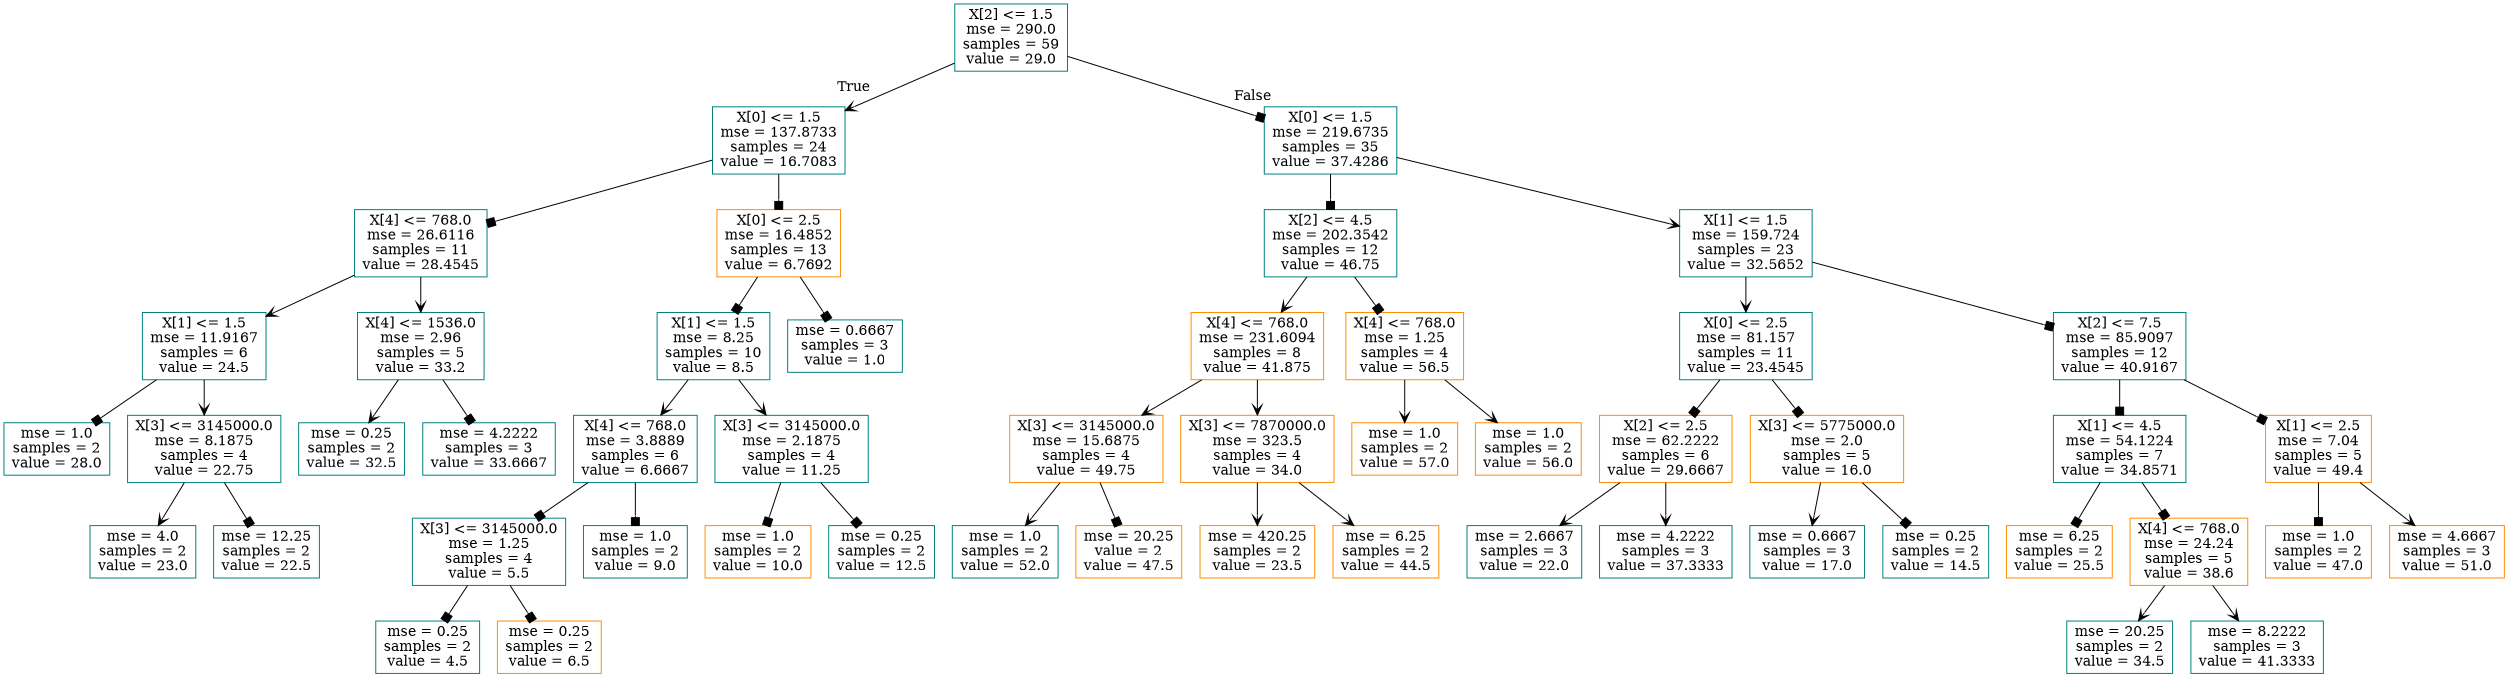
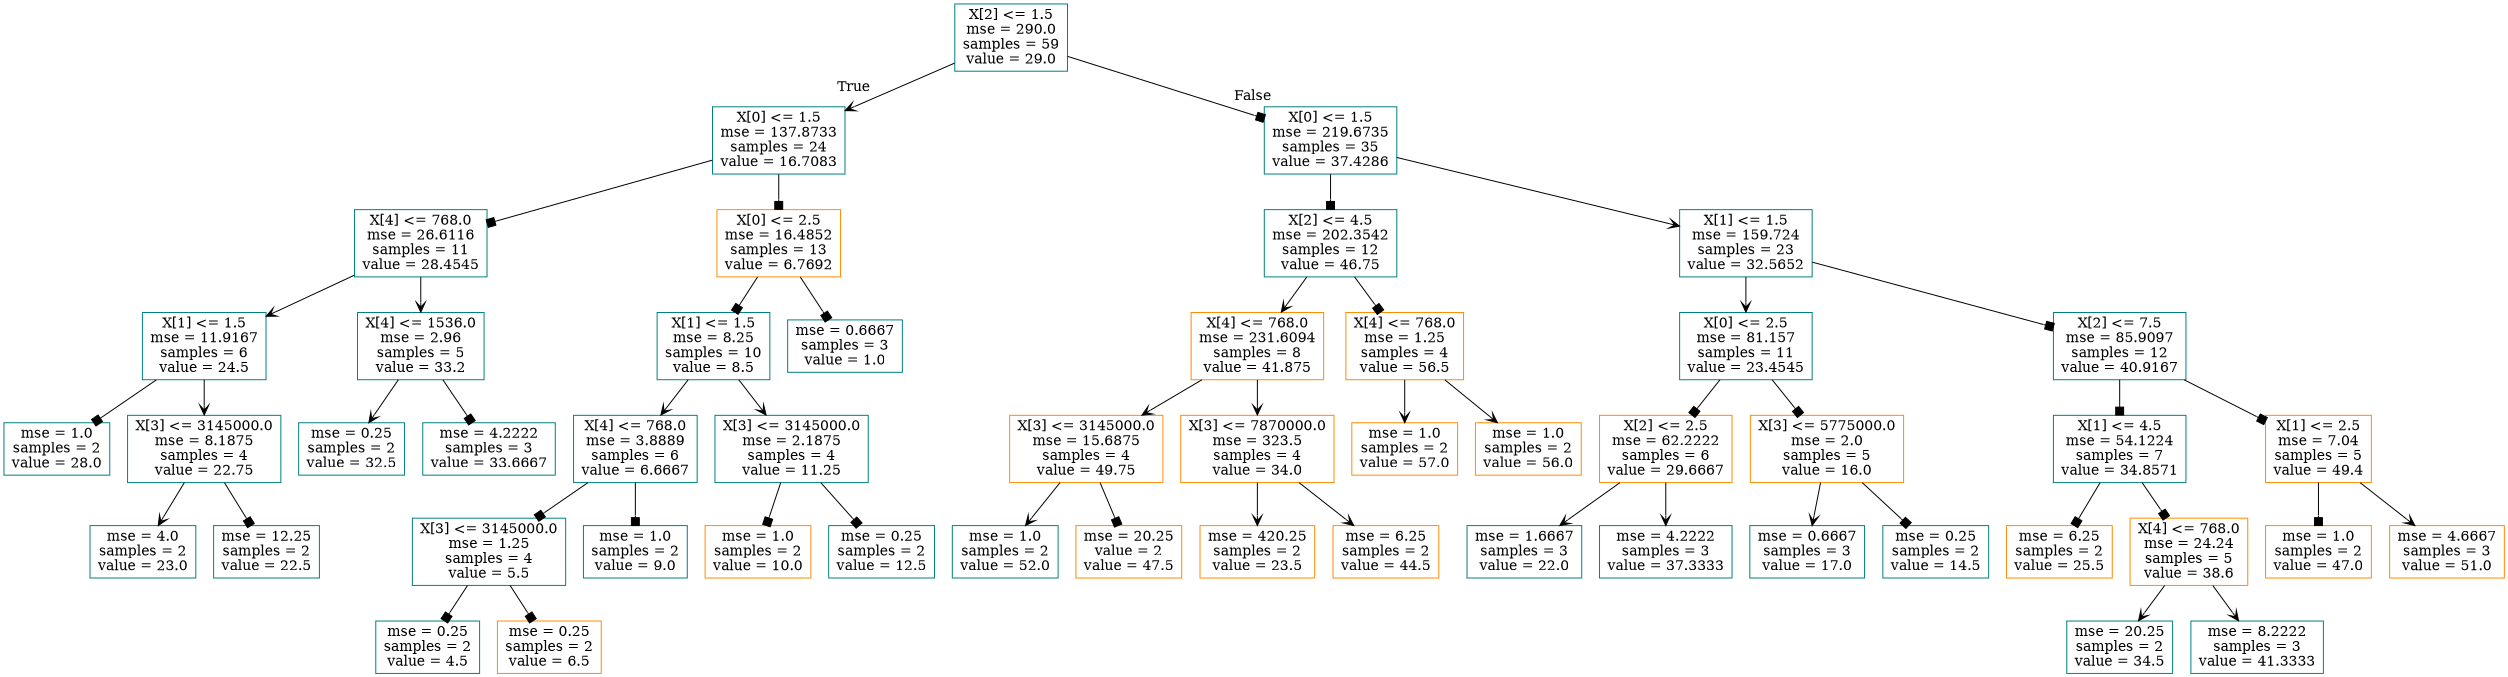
(1524, 552) -> (1524, 552)
